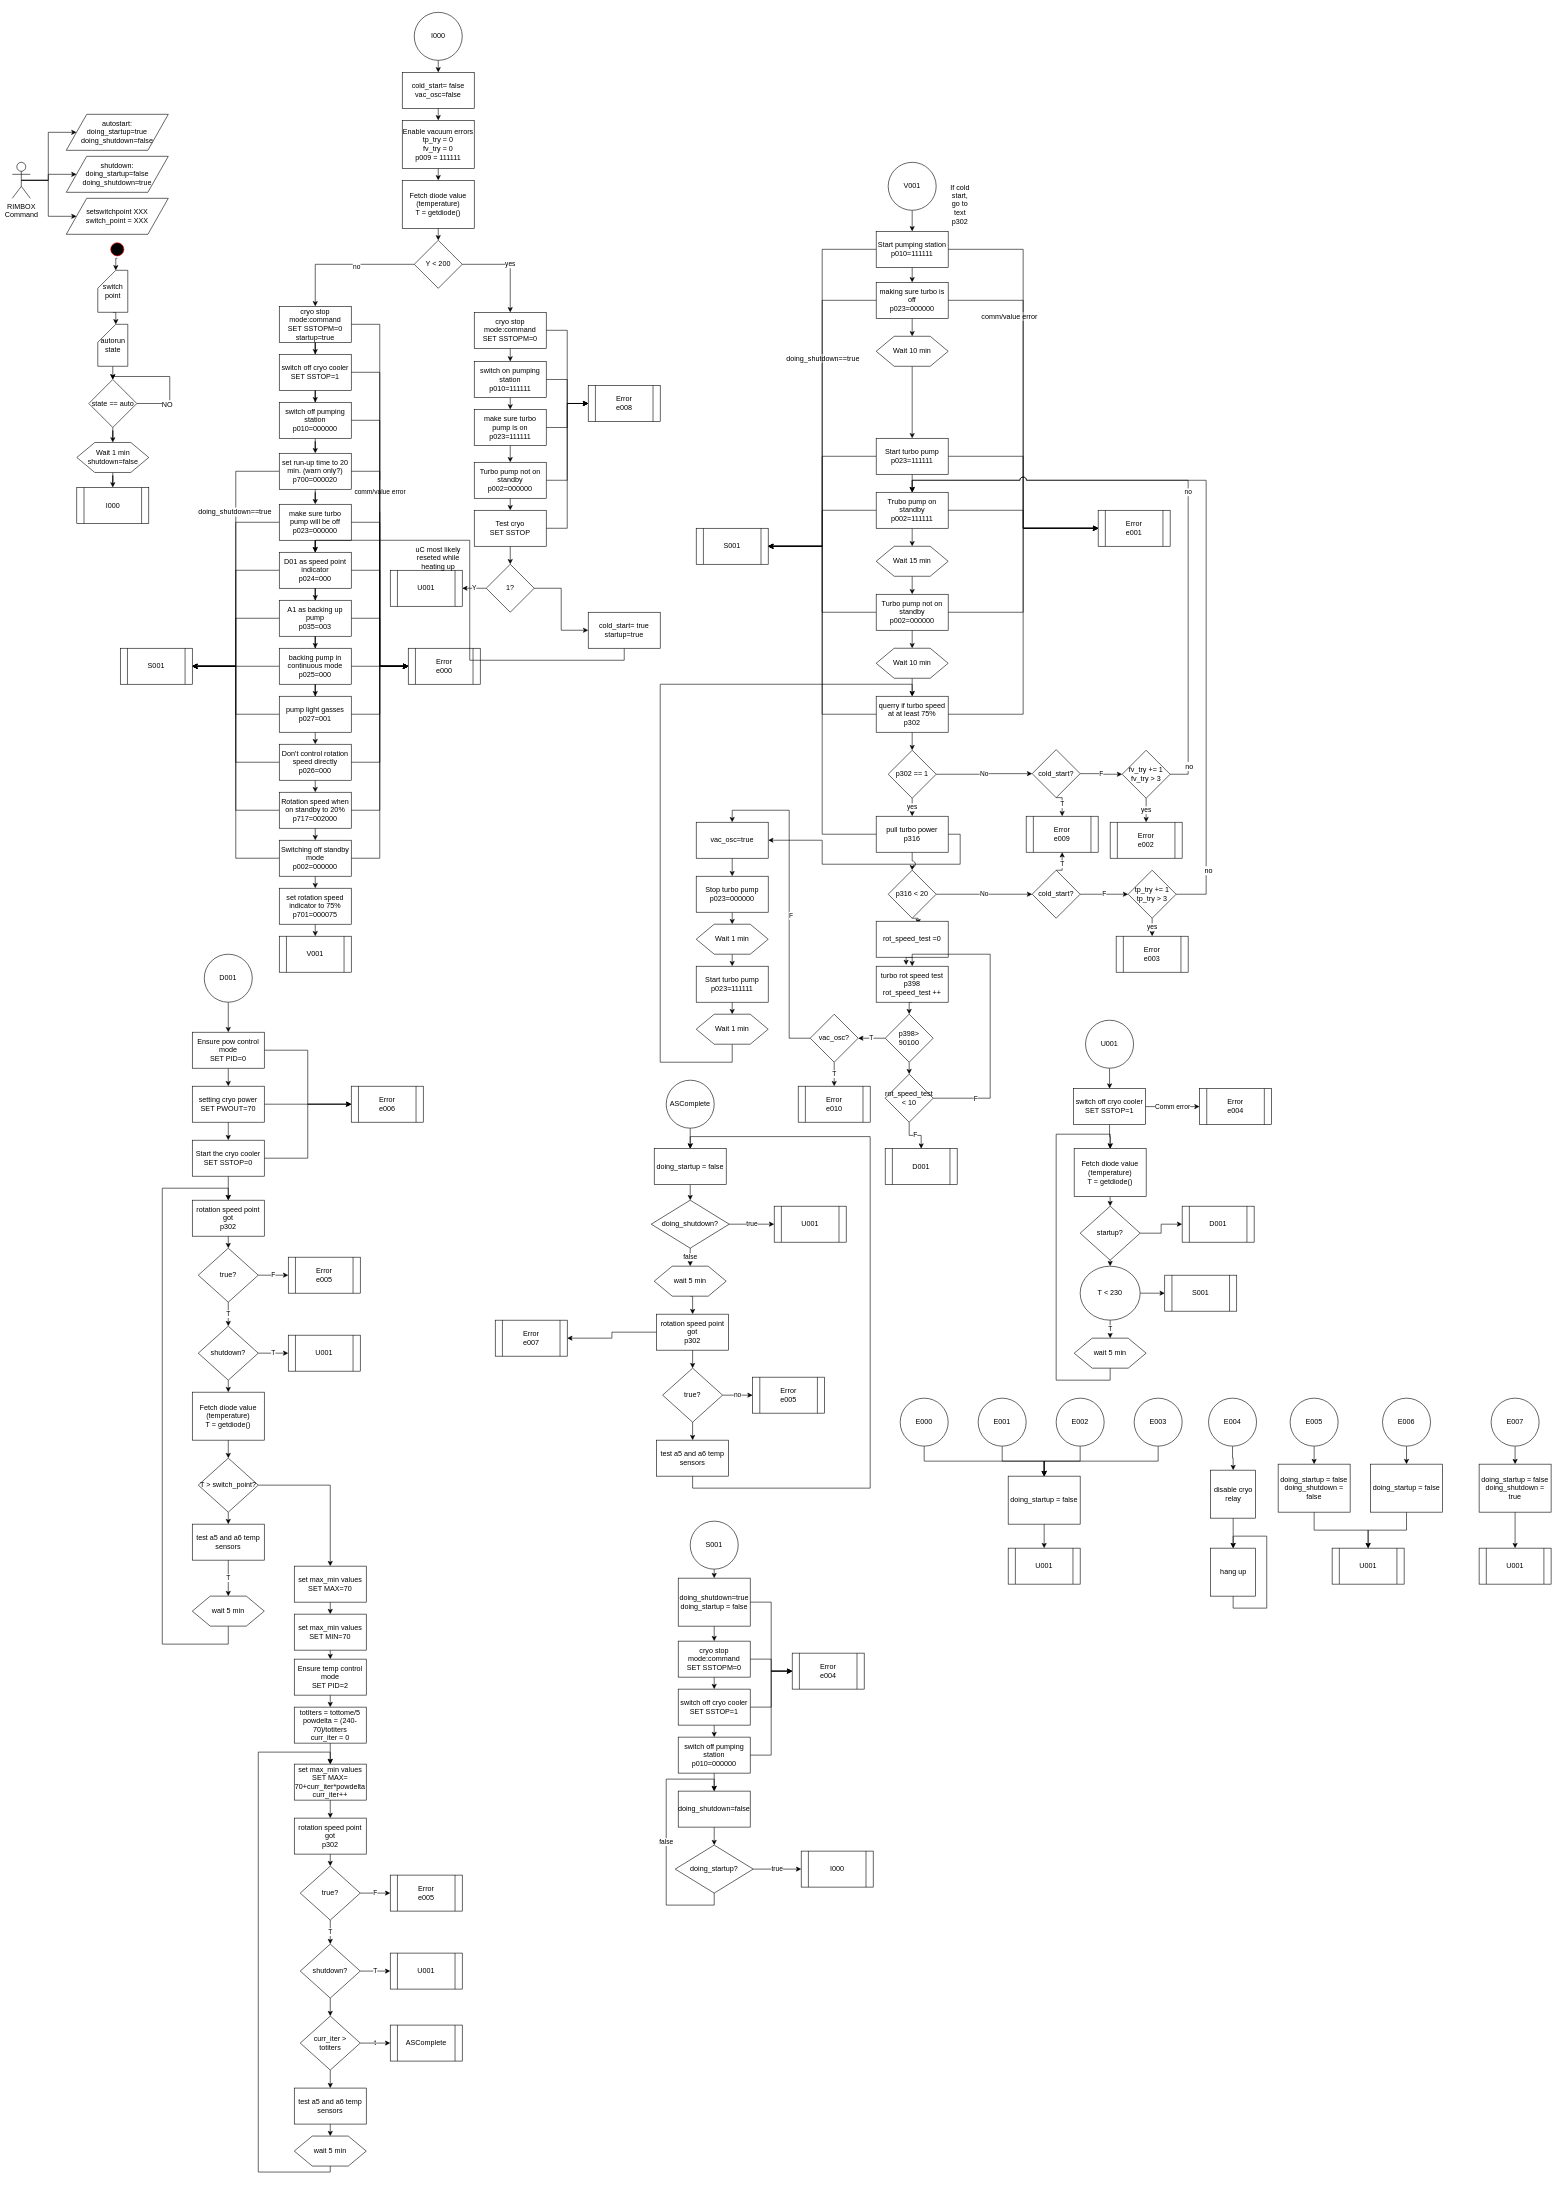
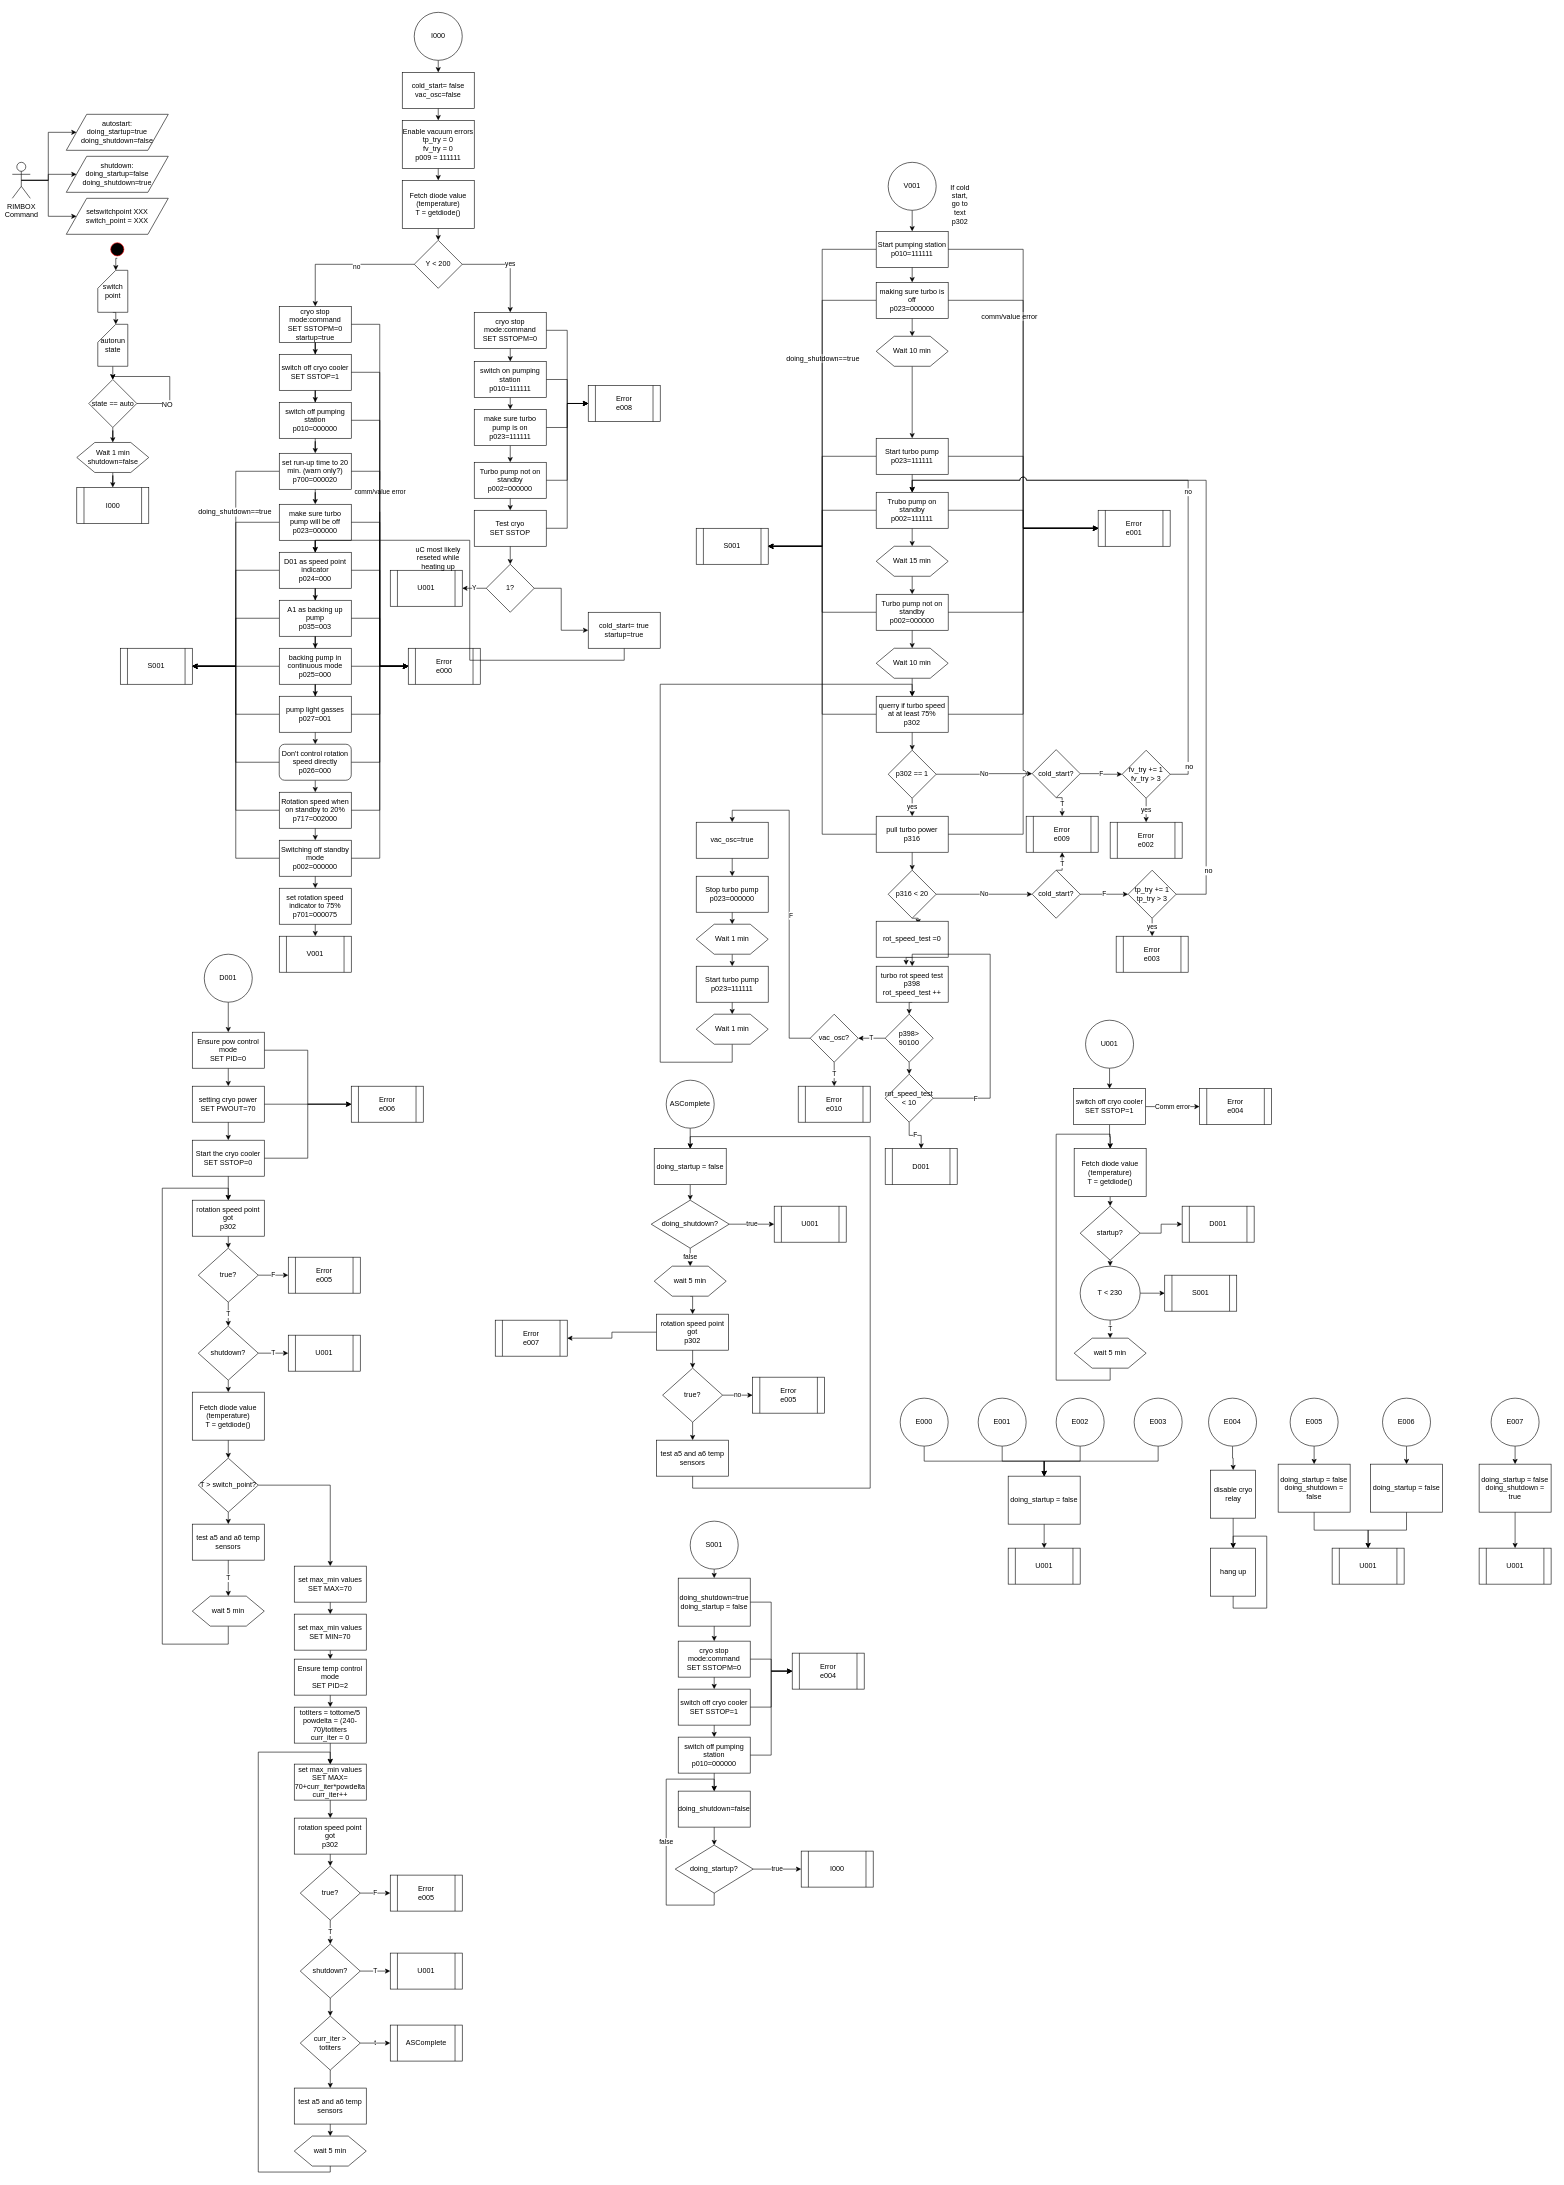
(315, 762) -> (315, 762)
(822, 840) -> (1023, 806)
